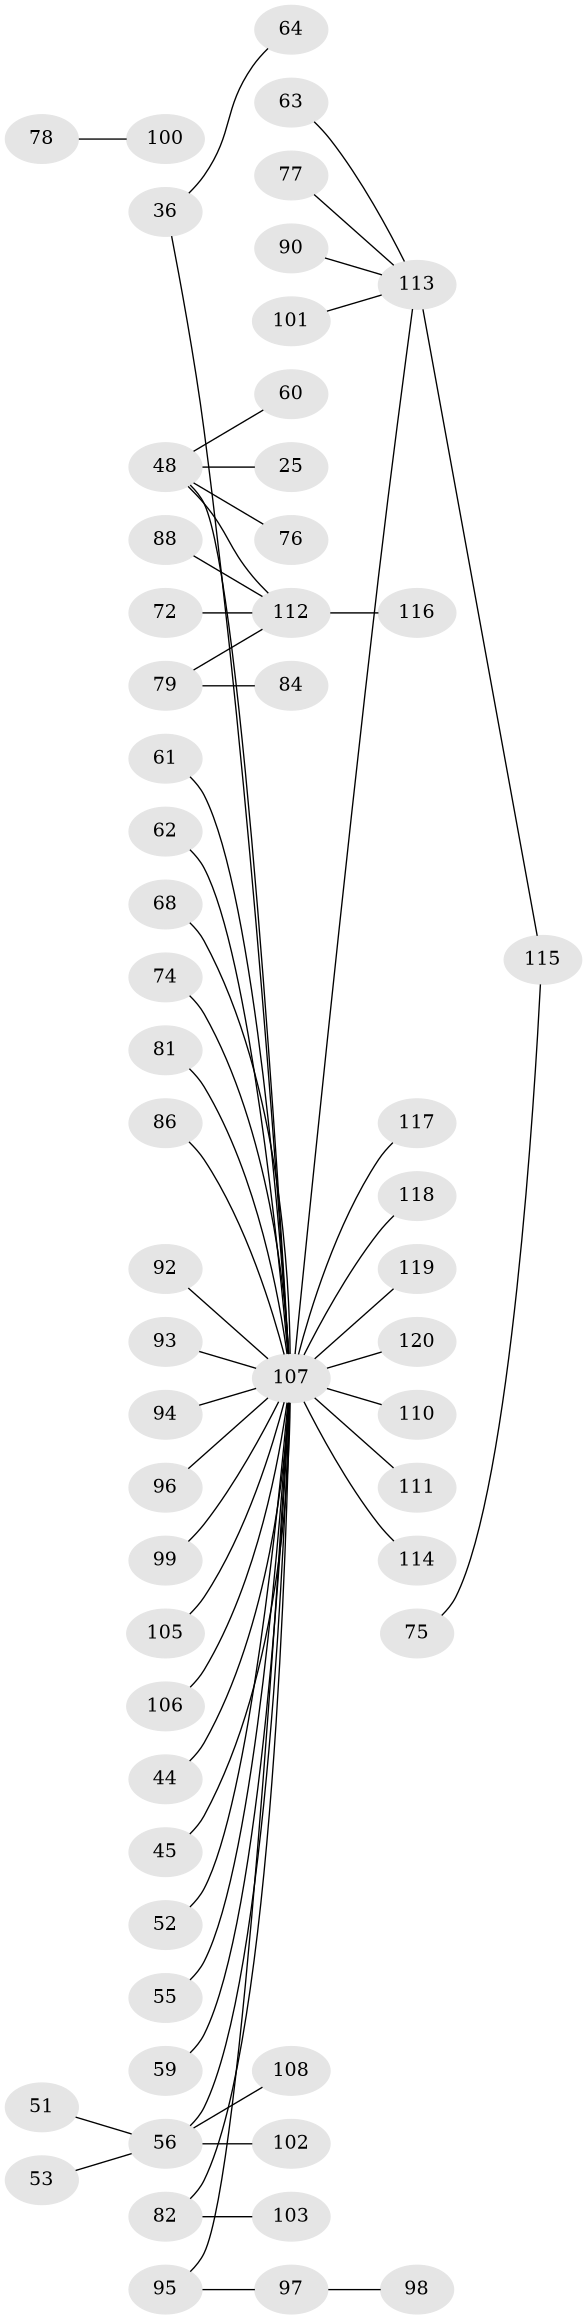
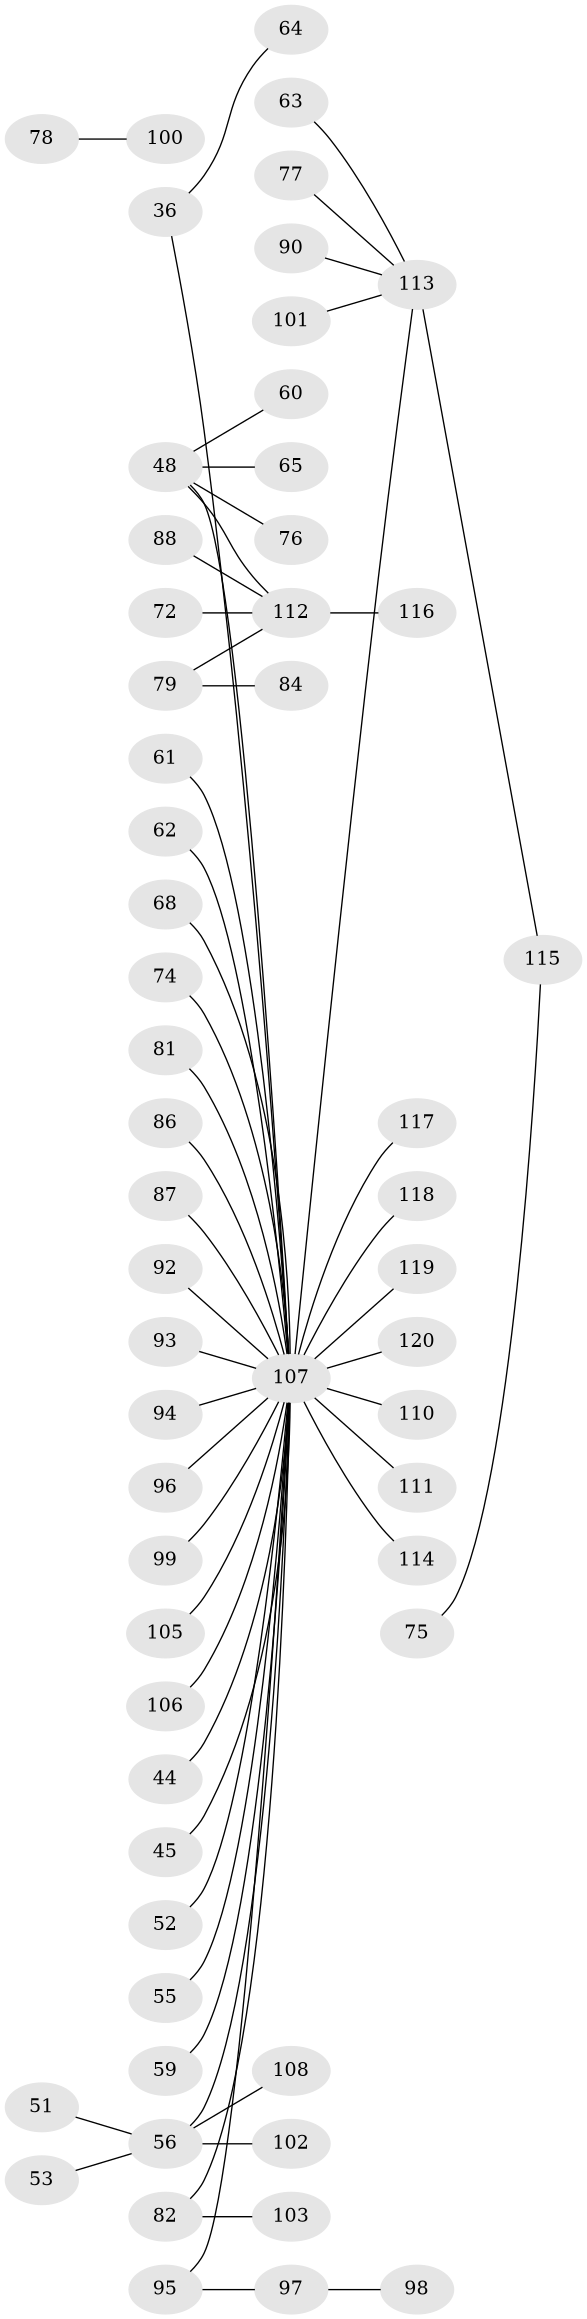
(291, 467) -> (291, 467)
none -> (166, 1196)
